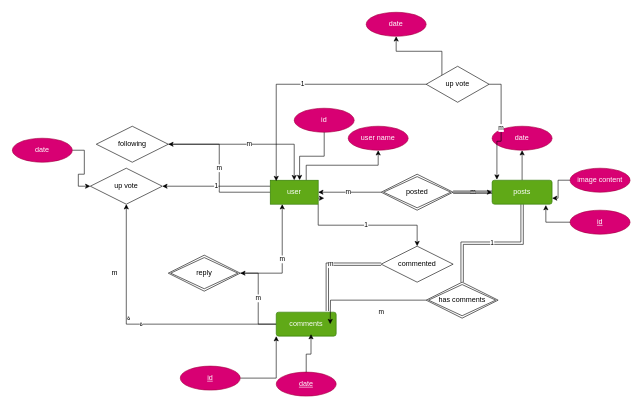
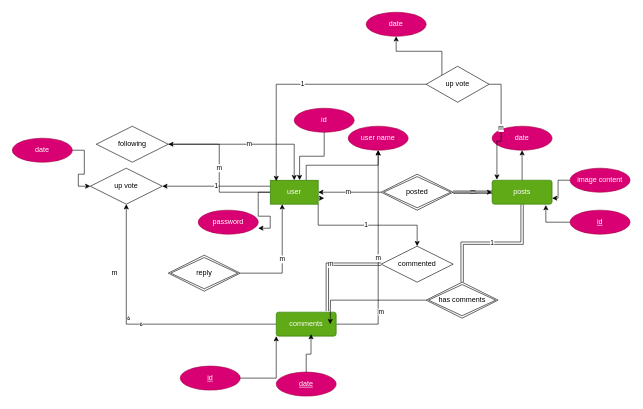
none -> (258, 215)
none -> (228, 222)
(258, 299) -> (378, 245)
